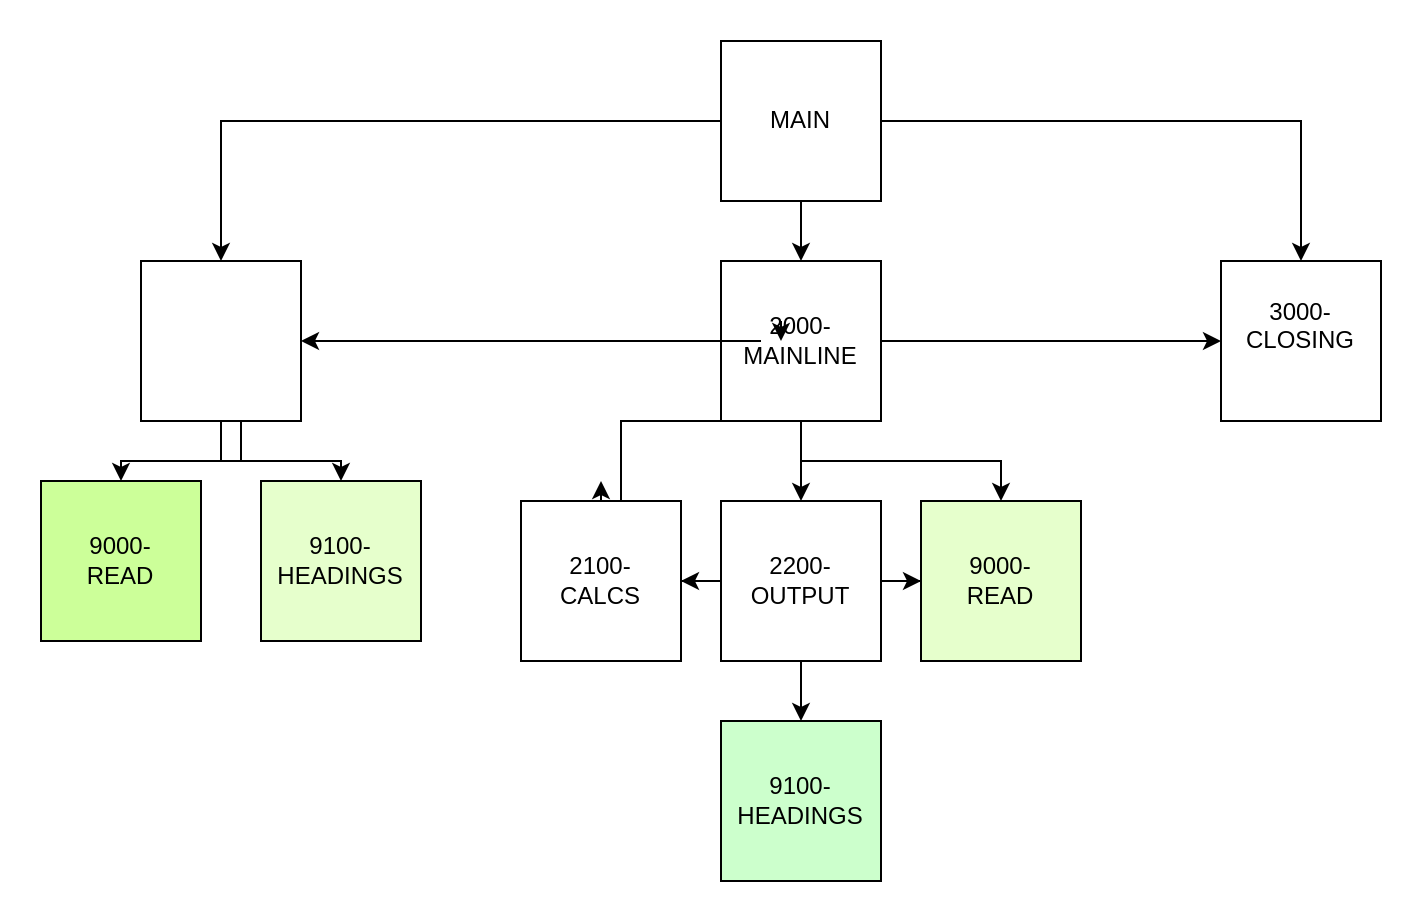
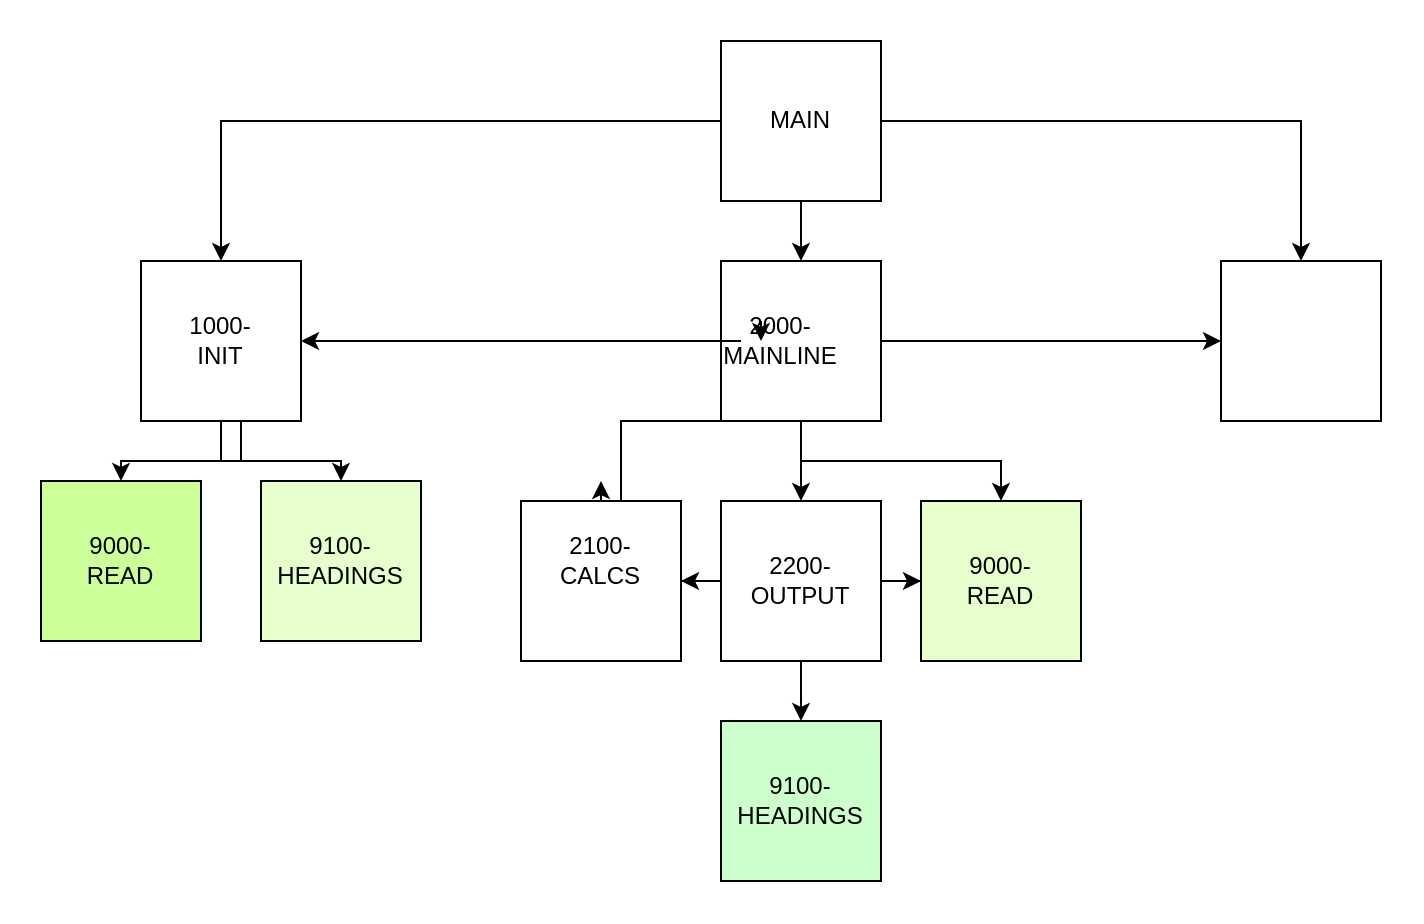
none -> (221, 341)
(801, 341) -> (781, 341)
(1301, 341) -> none
(601, 581) -> (601, 561)
